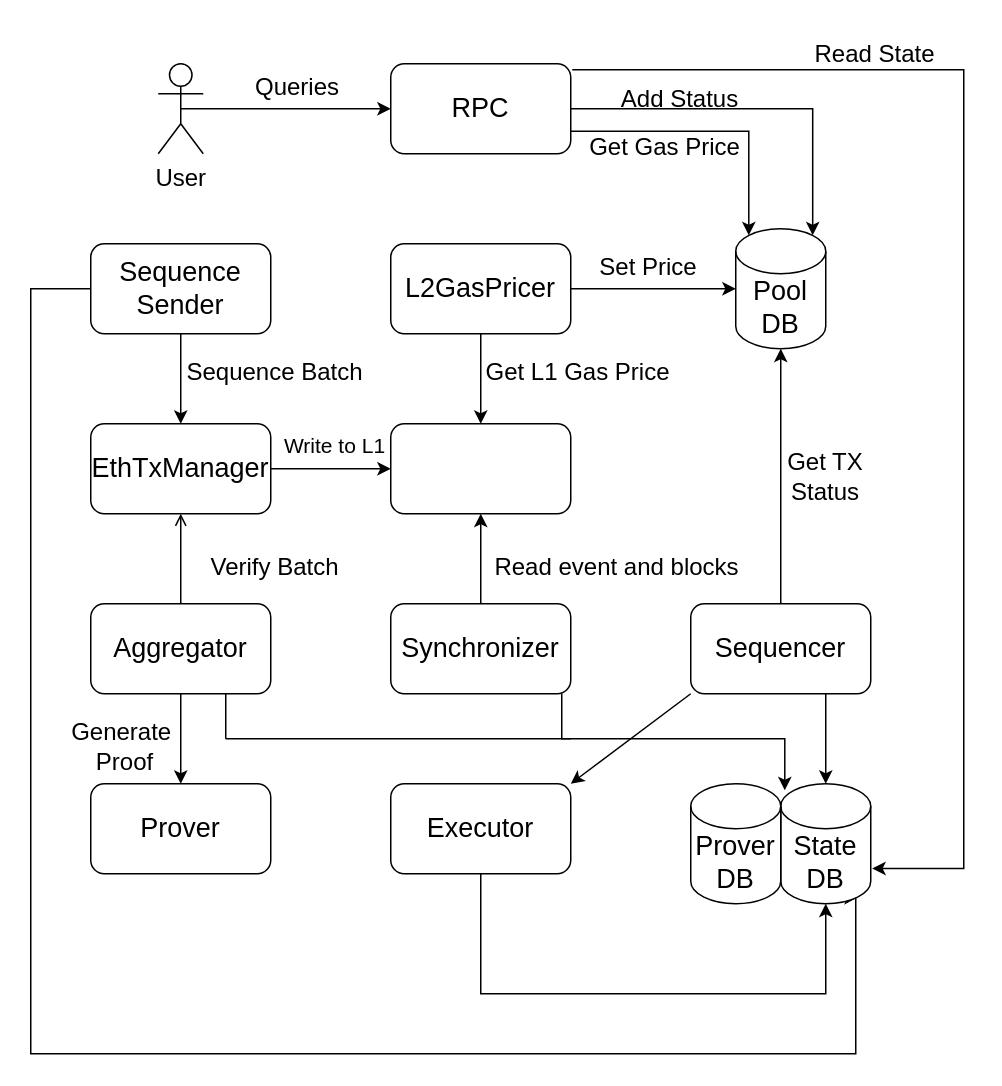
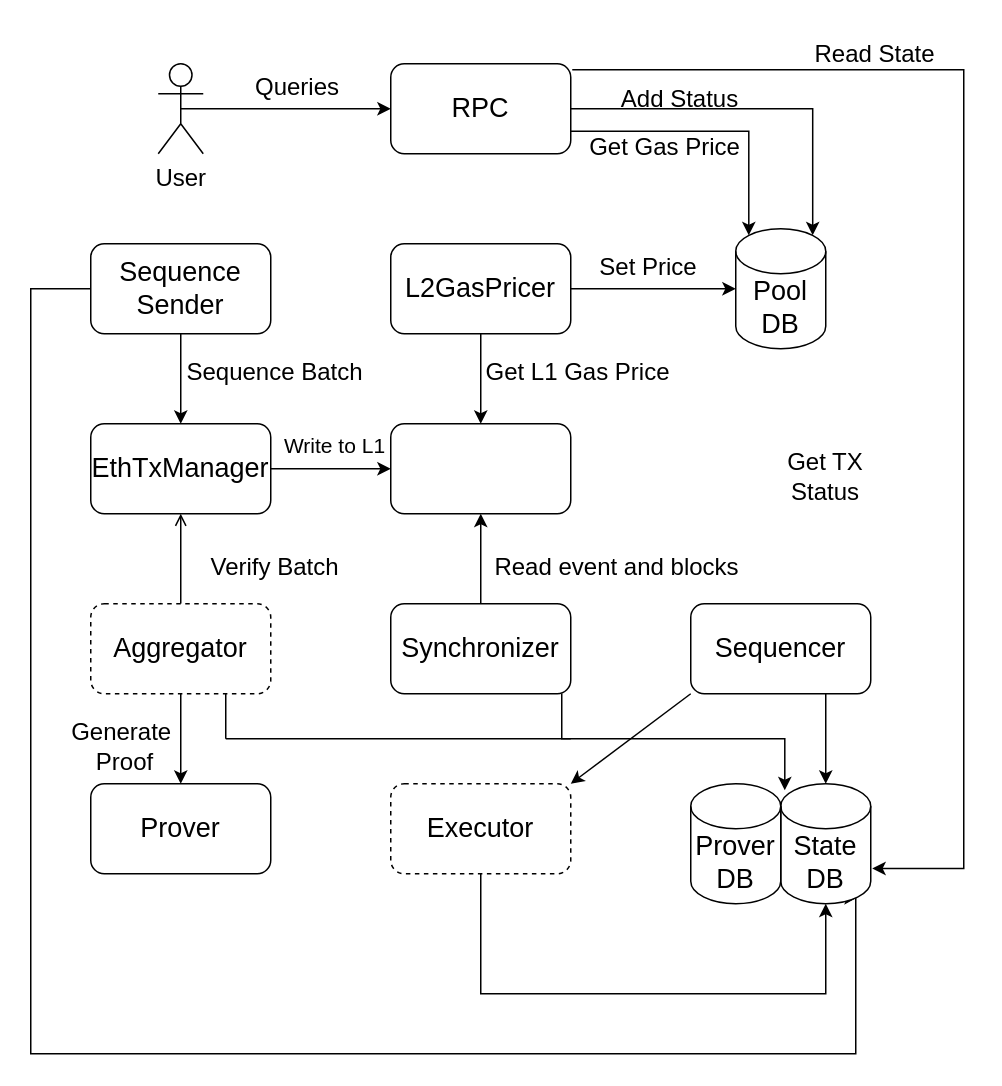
(781, 482) -> none
(181, 649) -> (181, 649)
(481, 829) -> (481, 829)
